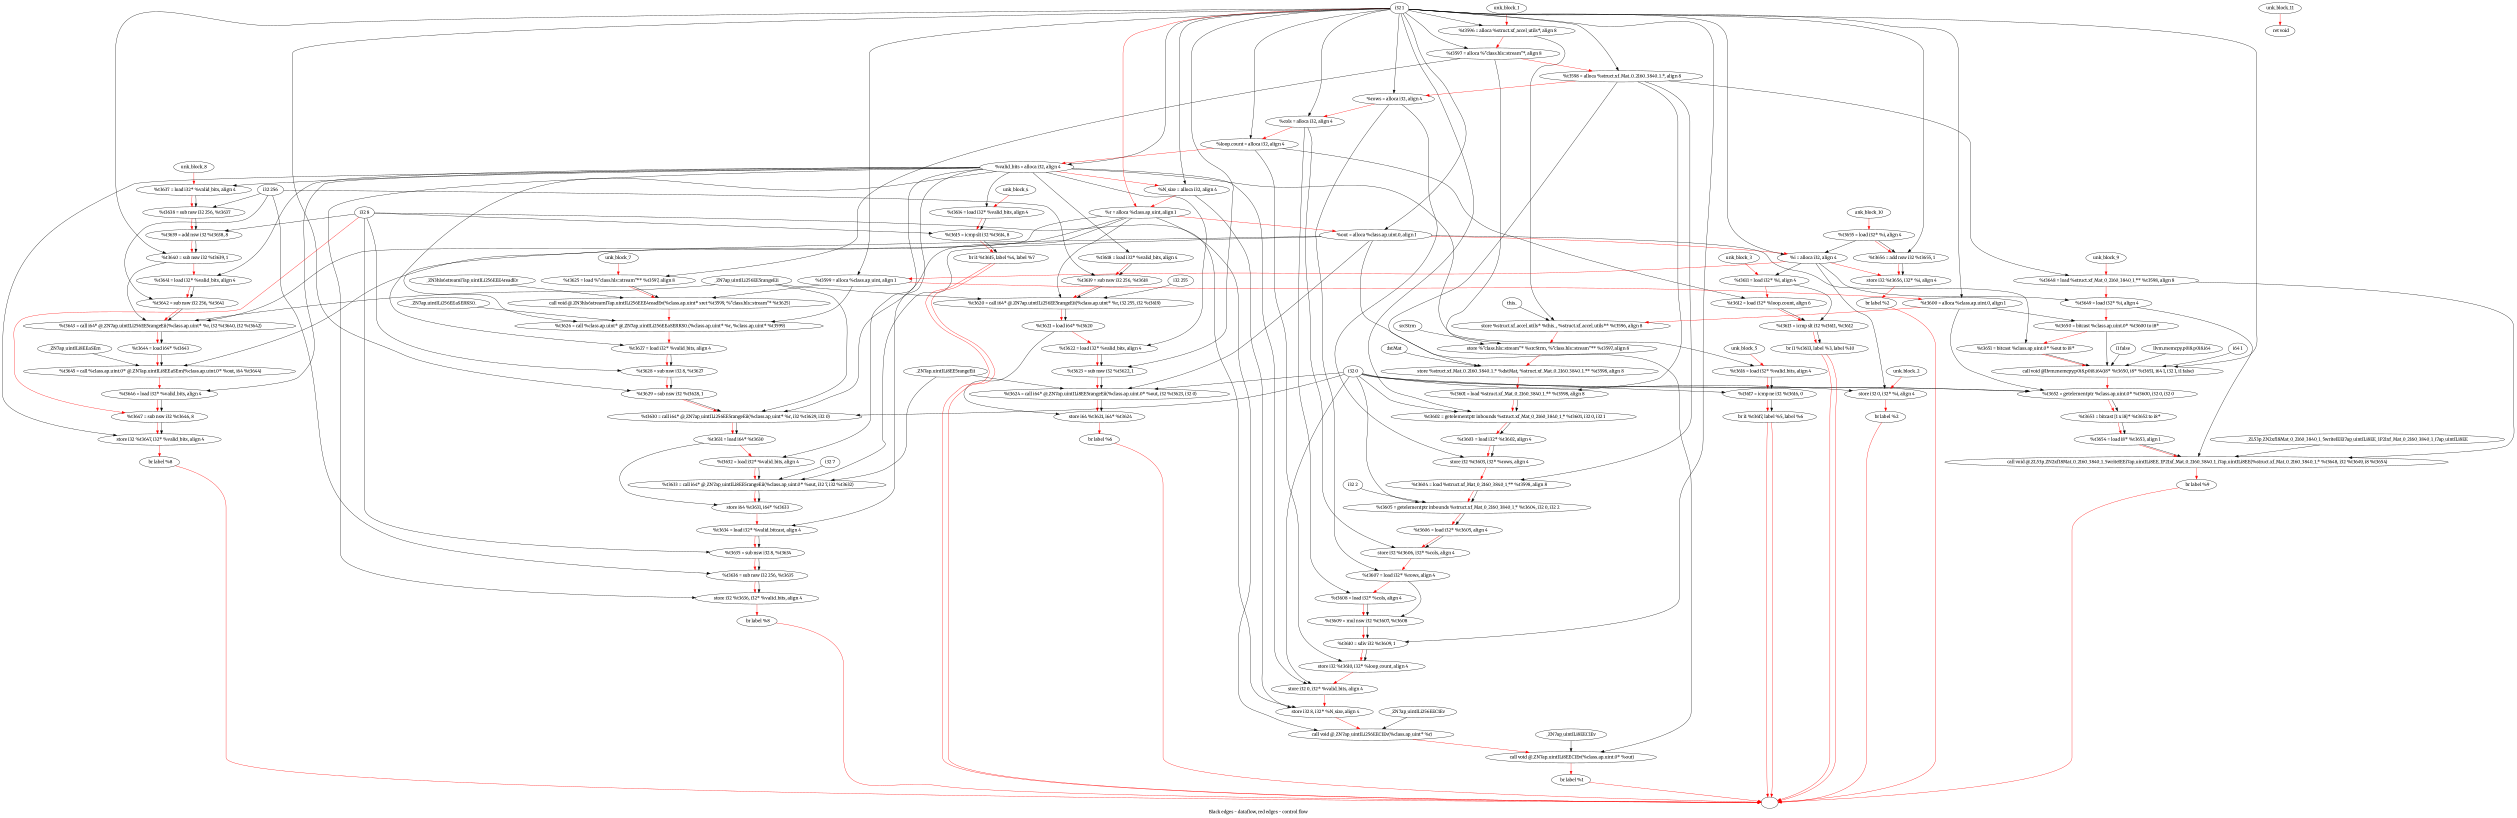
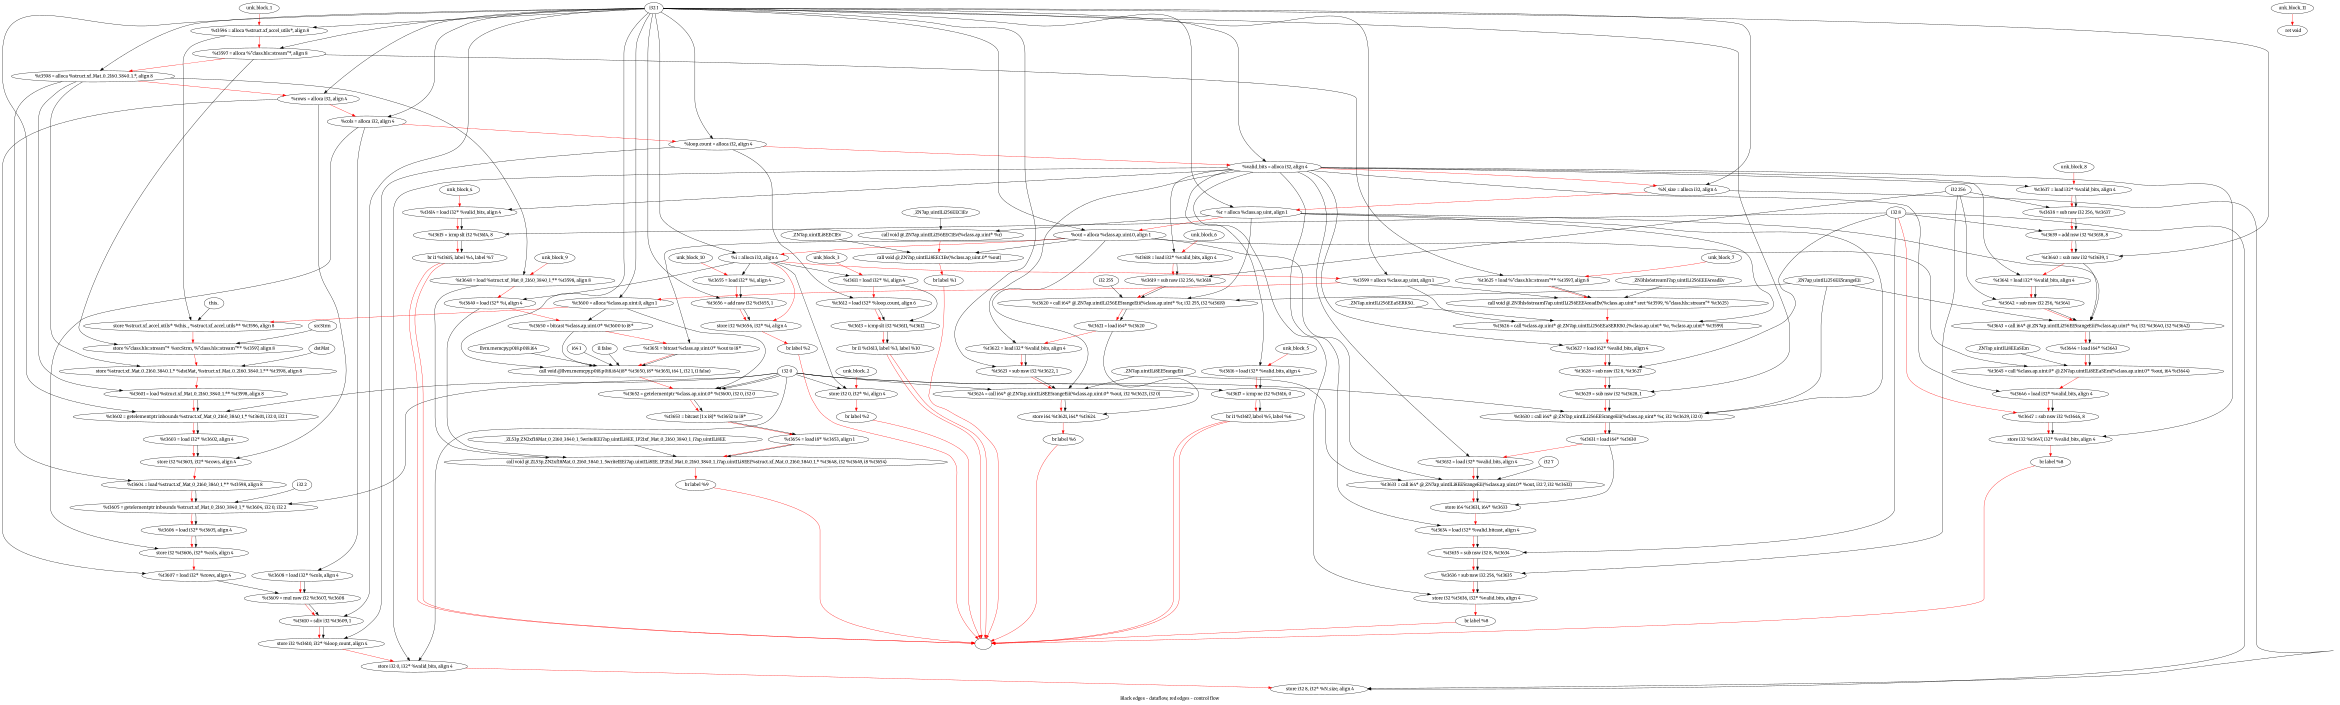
(1174, 23) -> (1026, 25)
none -> (1204, 235)
(1842, 246) -> (747, 268)
(669, 349) -> (1607, 349)
(1383, 586) -> none
(1346, 723) -> none
